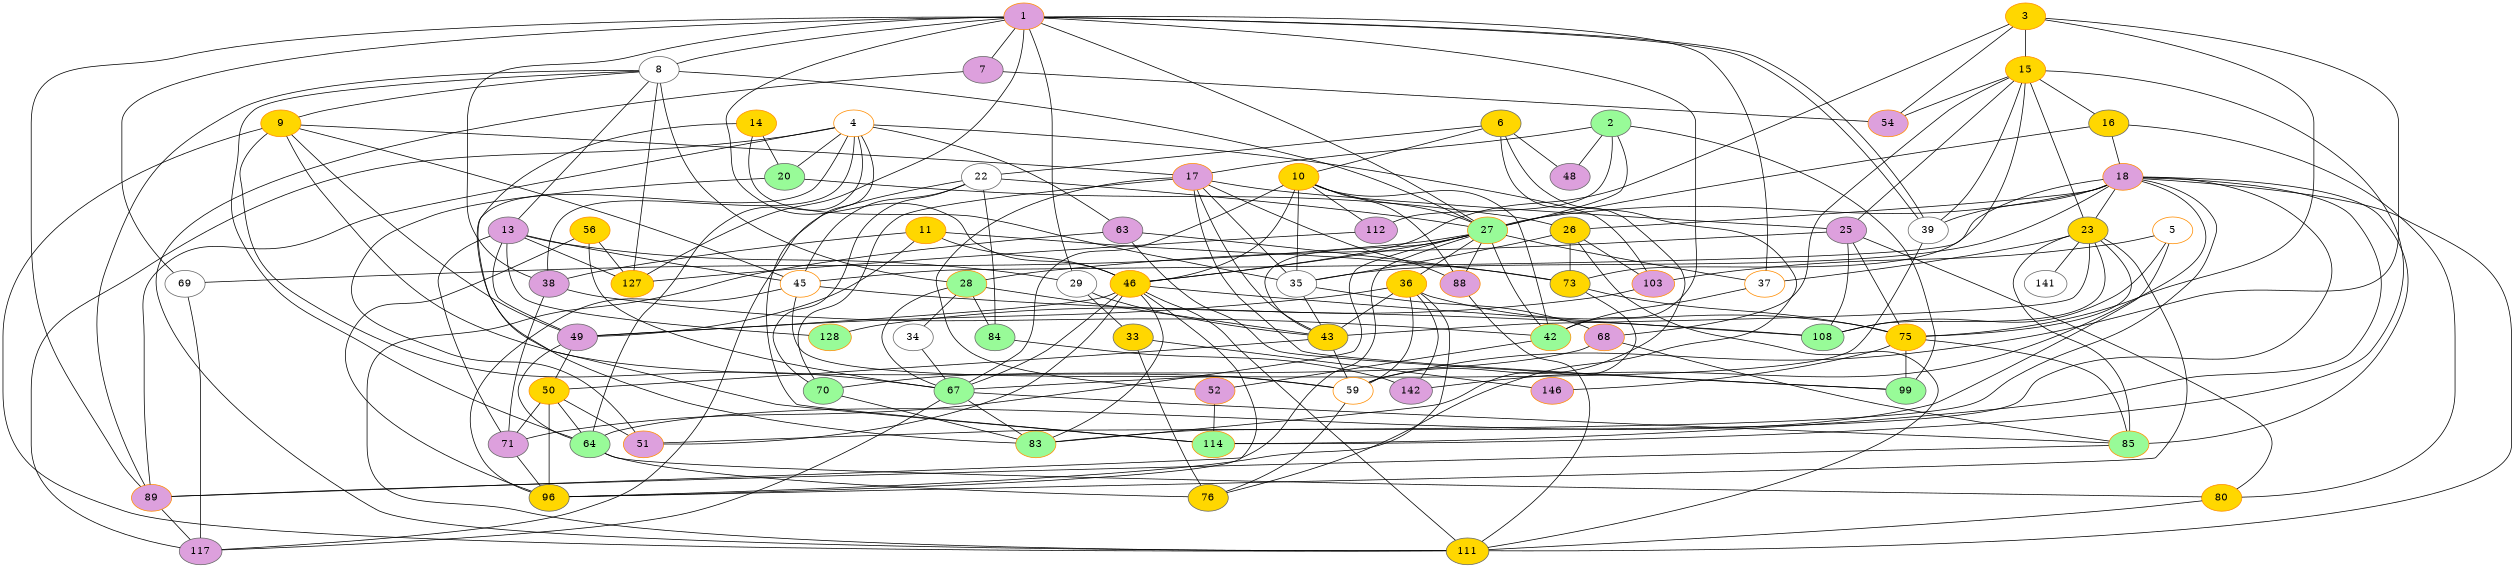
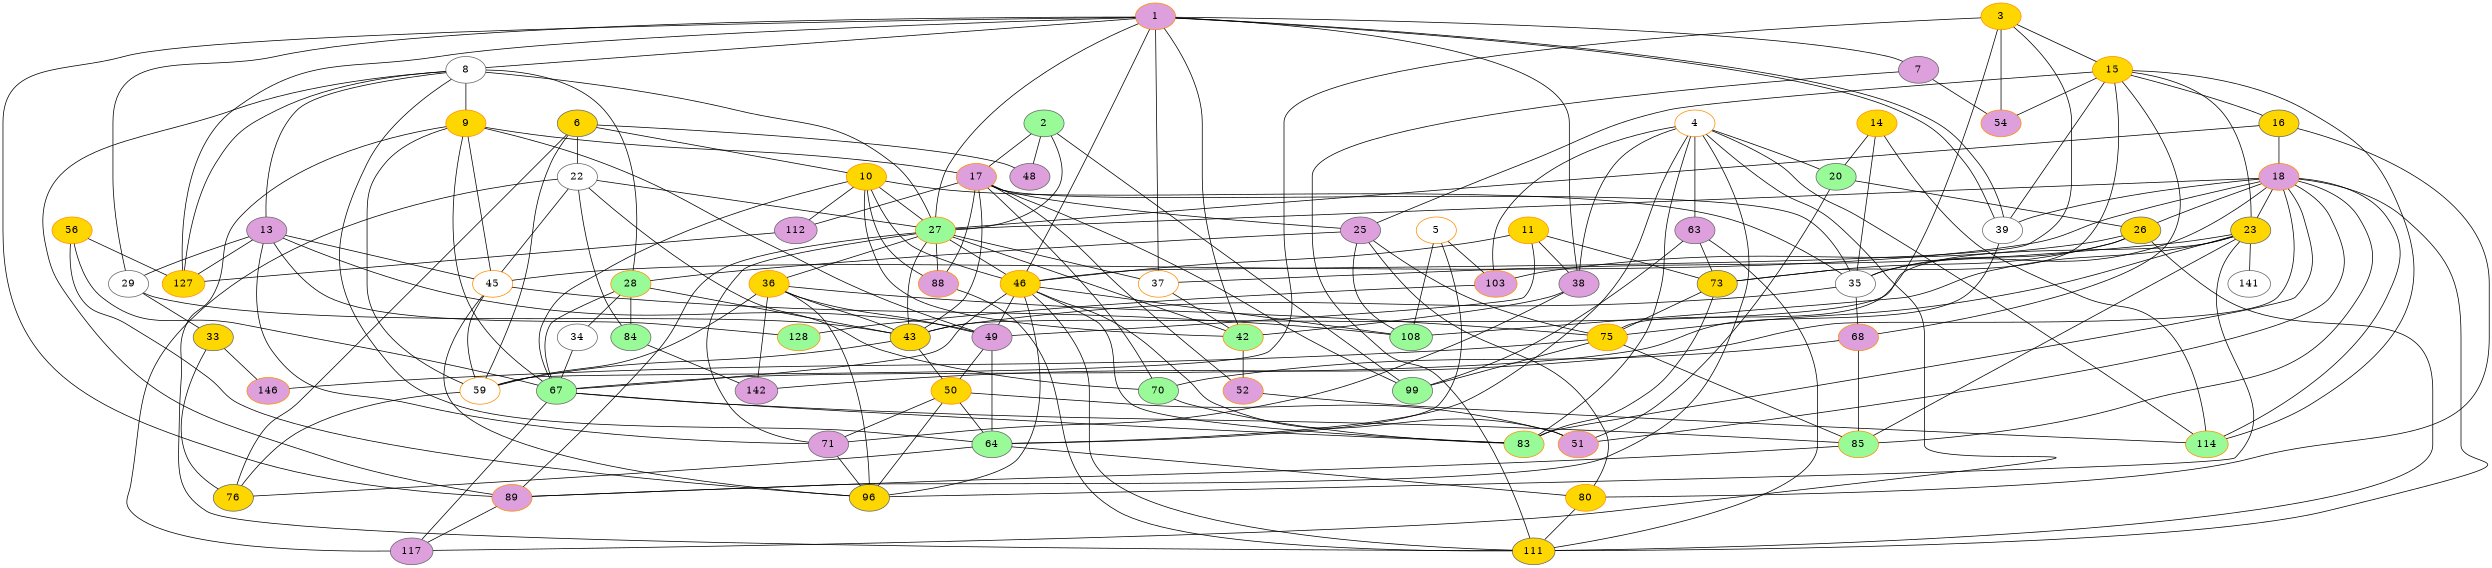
(1525, 209) -> (886, 204)
(185, 284) -> none
